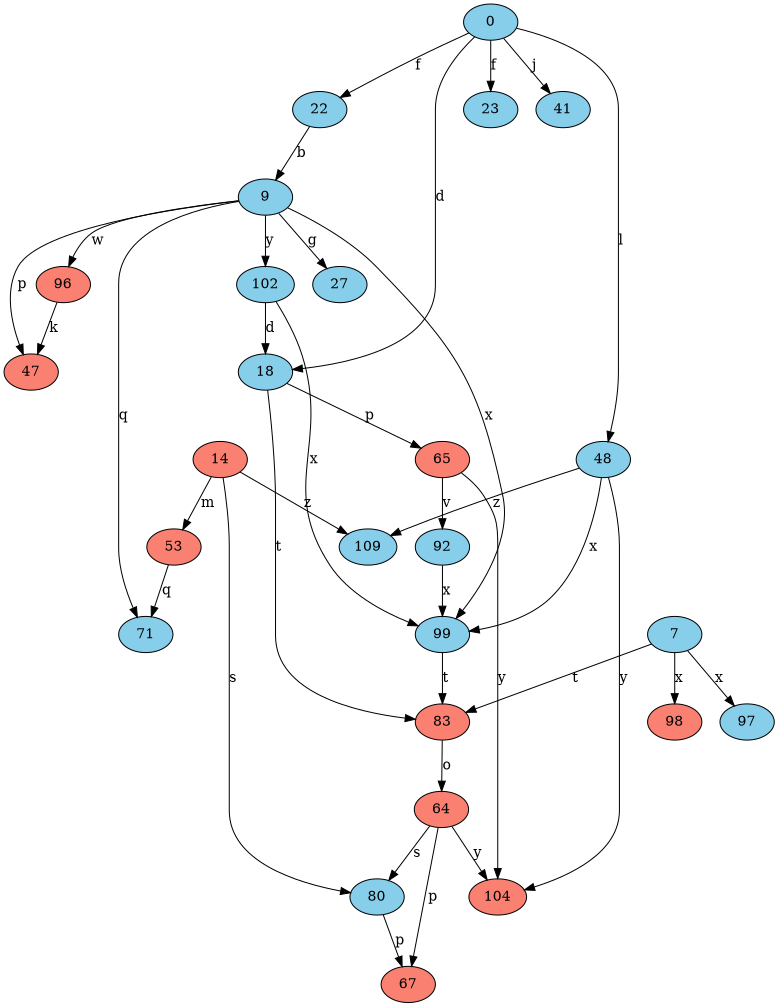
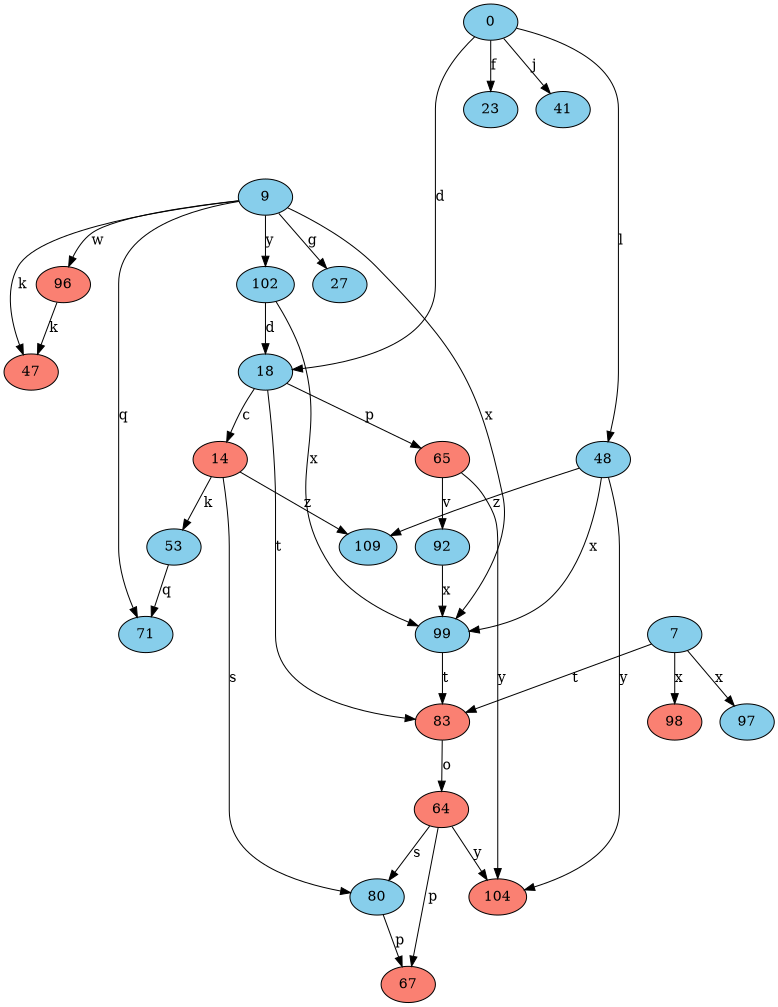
(320, 110) -> none
(23, 285) -> (23, 285)
none -> (241, 410)
(208, 503) -> (208, 503)
(174, 547) -> (174, 547)
